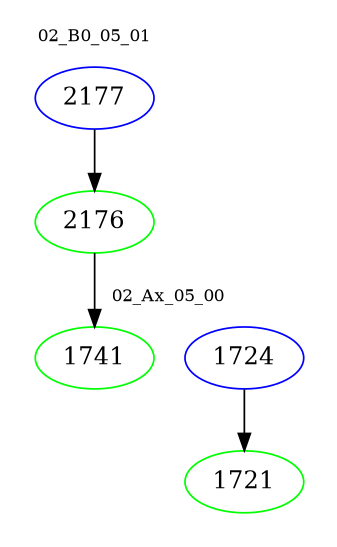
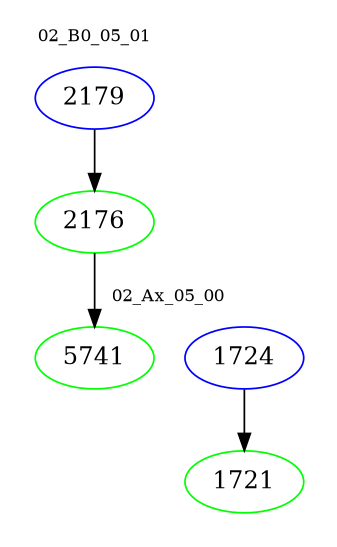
(95, 98) -> (95, 98)
(95, 358) -> (95, 358)
